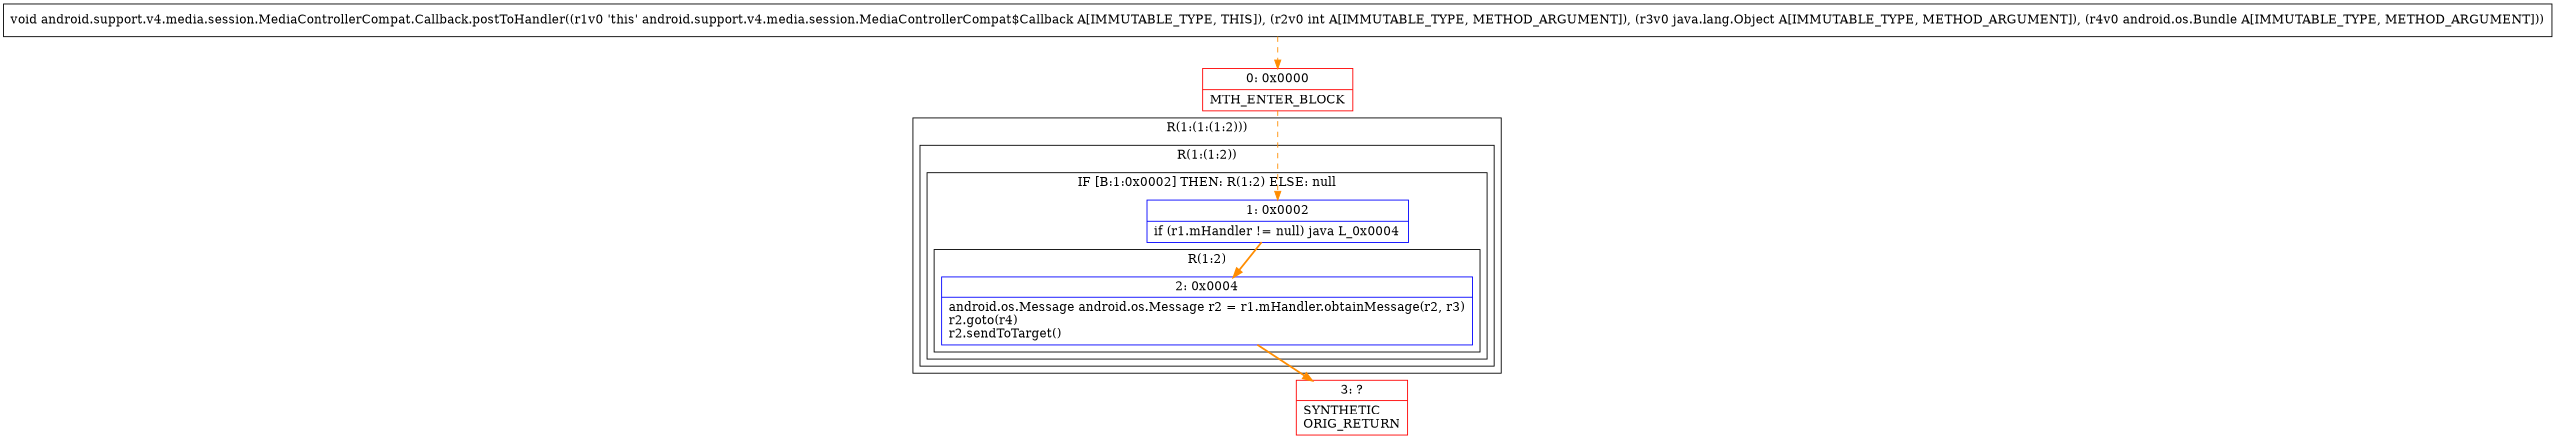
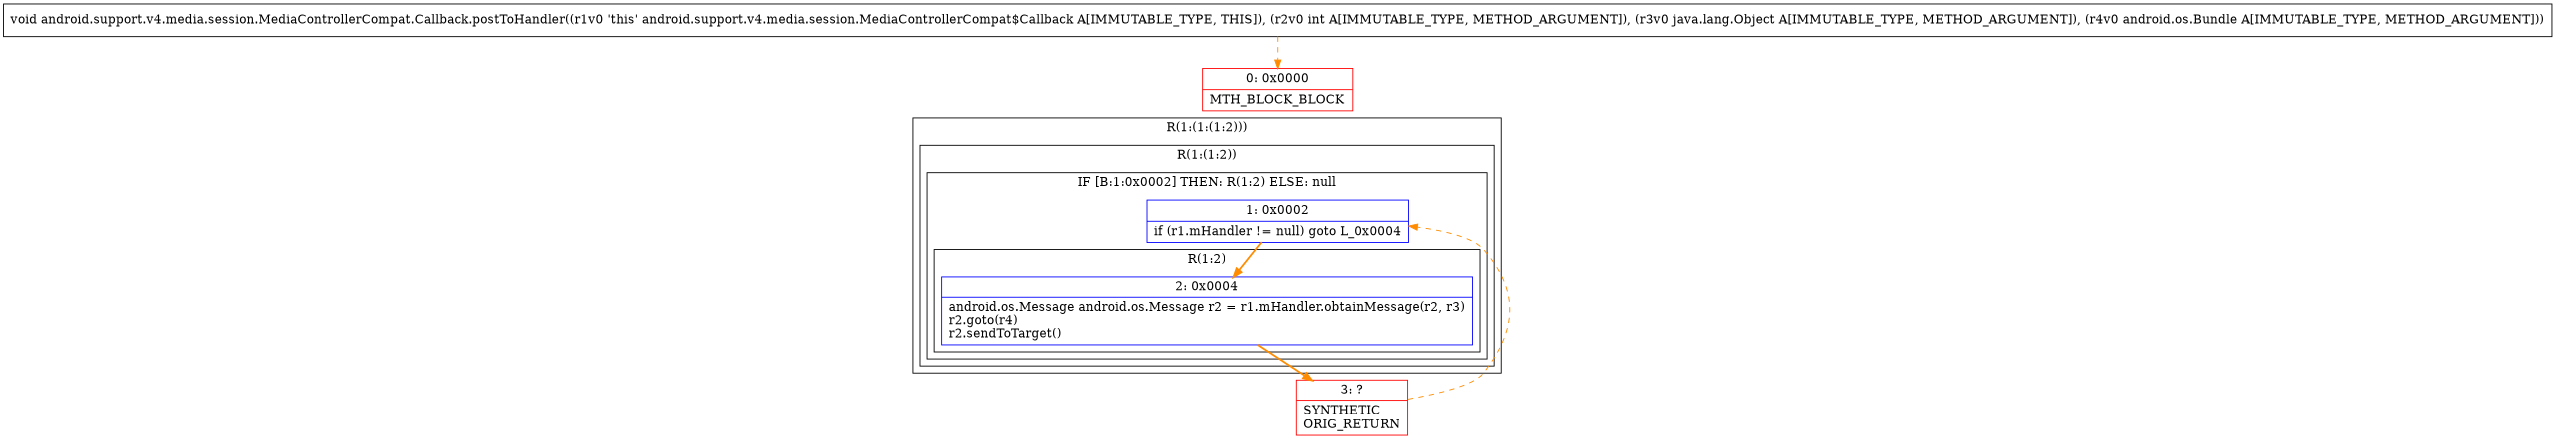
(1278, 100) -> (1277, 100)
(1278, 151) -> (1509, 316)
(1277, 231) -> (1278, 231)
